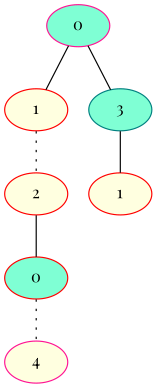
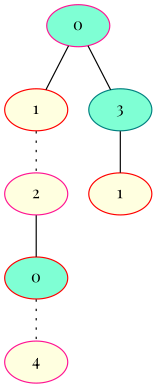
(36, 194) -> (36, 194)
